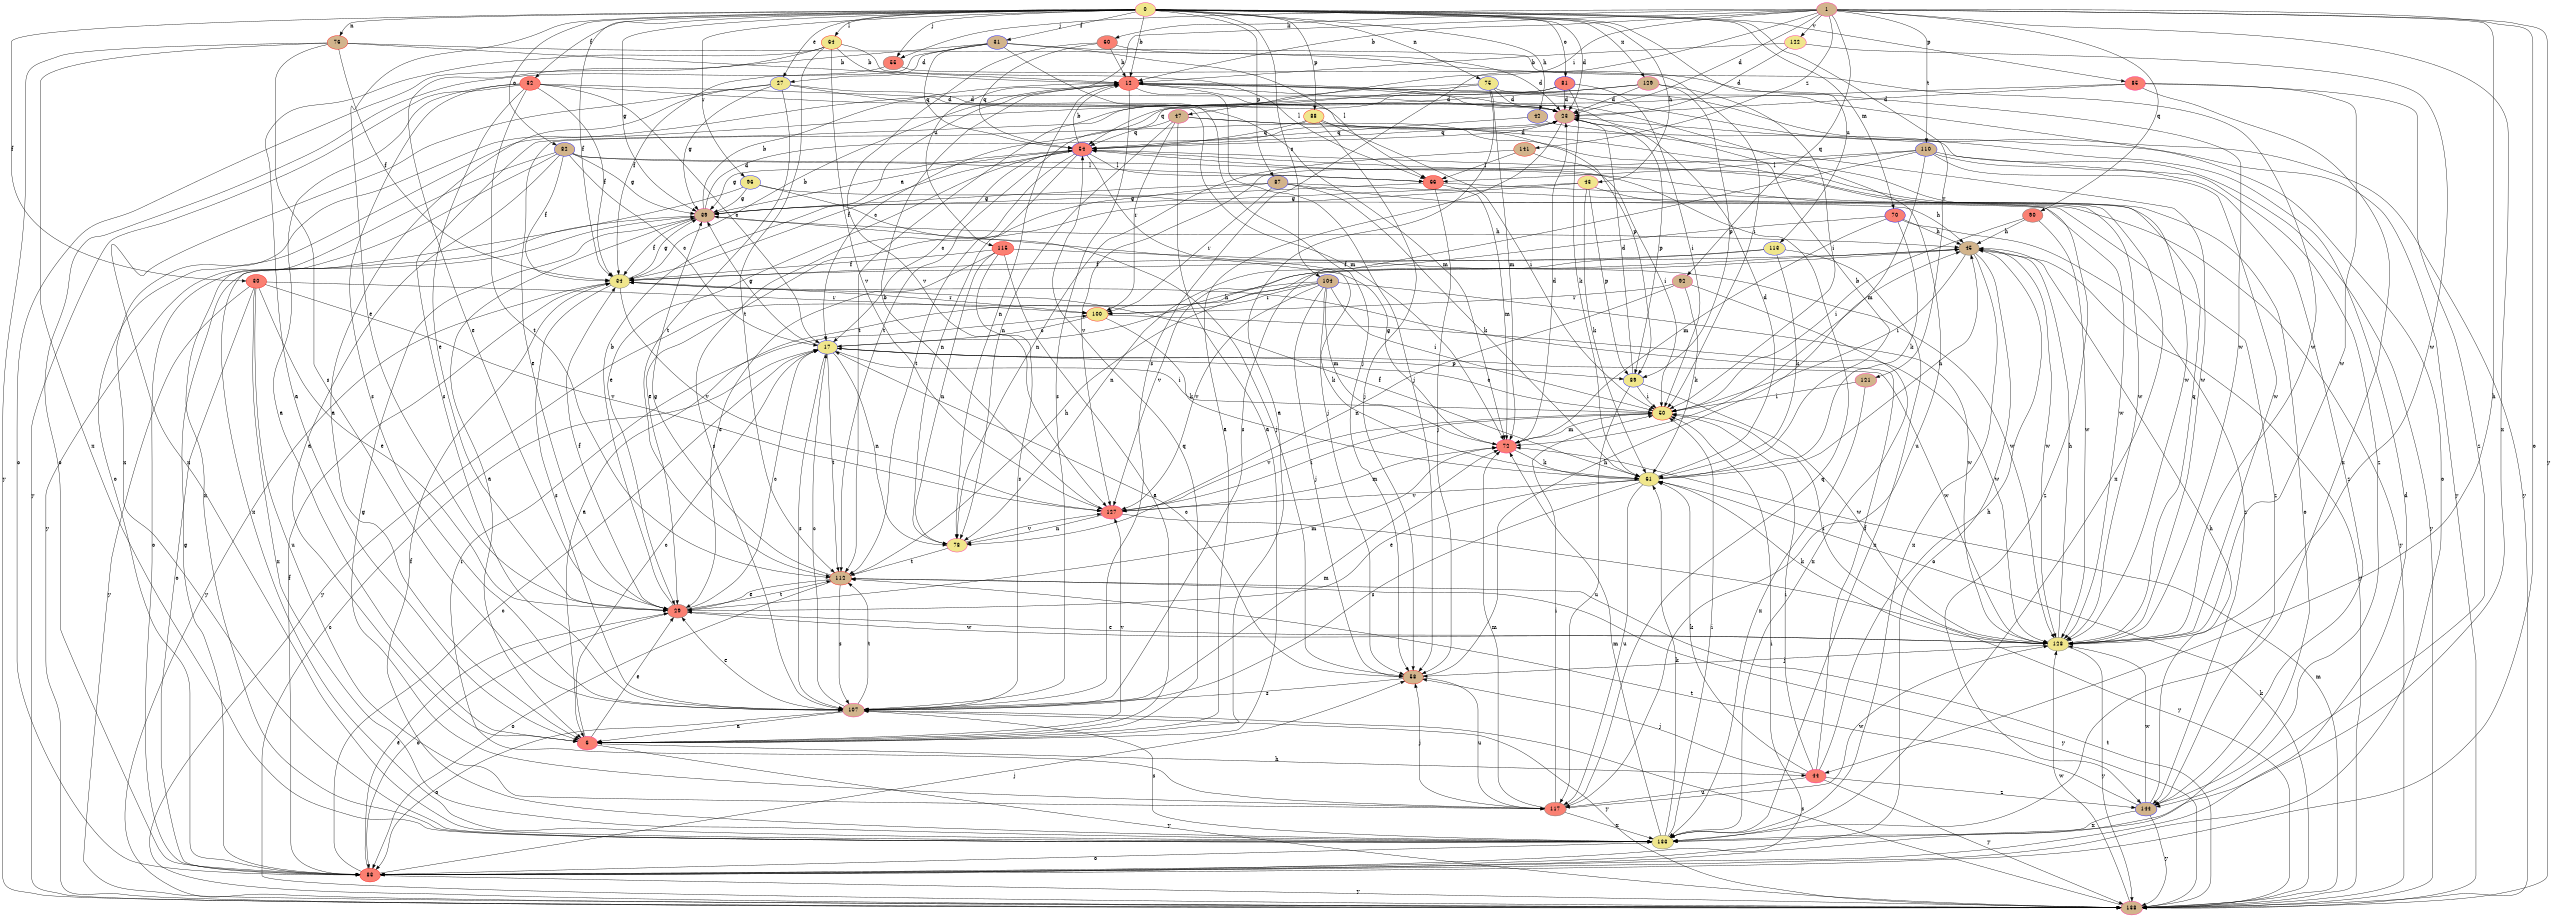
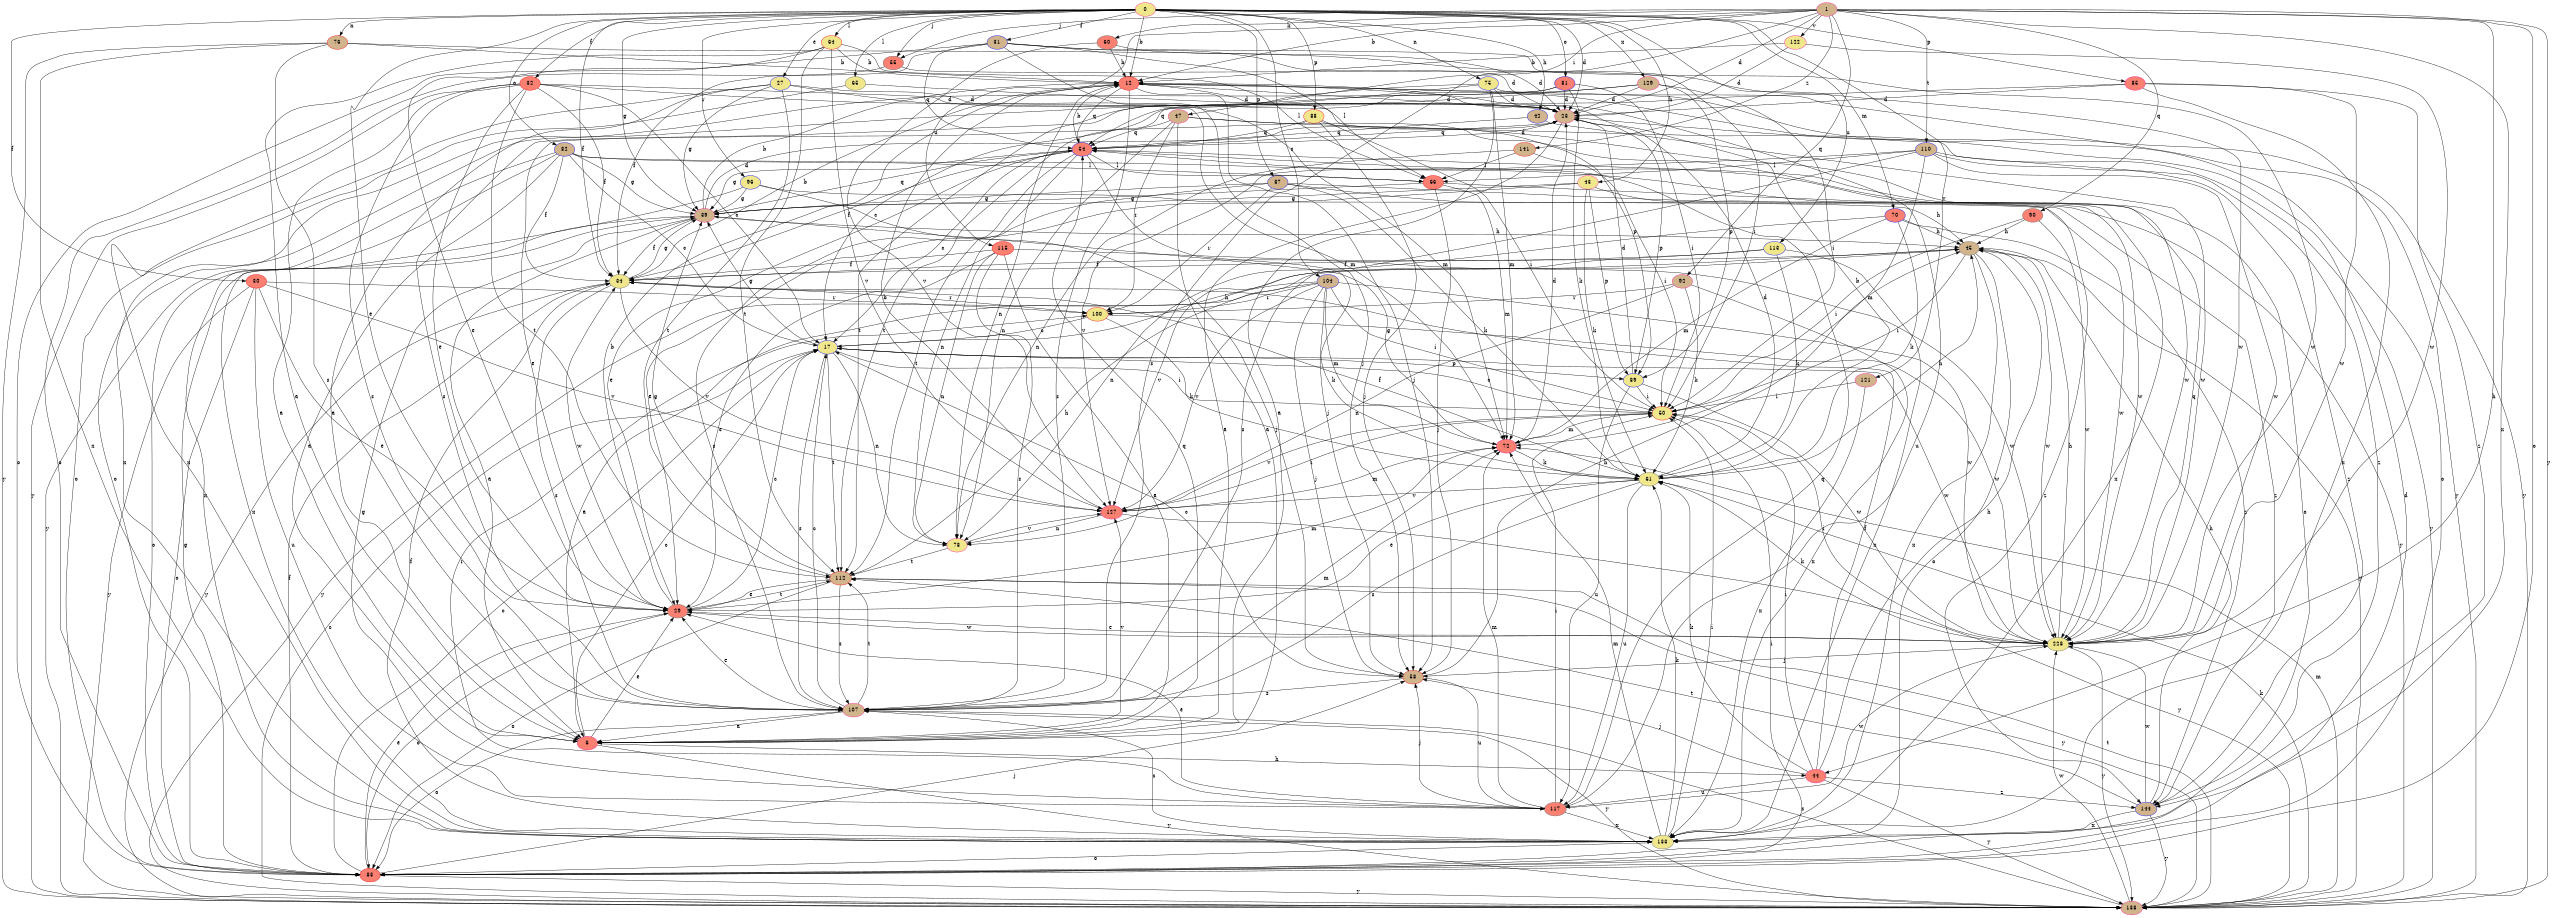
(885, 75) -> (1286, 66)
none -> (855, 83)
(988, 91) -> (1091, 112)
(902, 182) -> (902, 182)
(426, 218) -> none
(580, 446) -> (580, 446)
(2058, 644) -> (2058, 644)
none -> (1149, 690)
(759, 827) -> none
